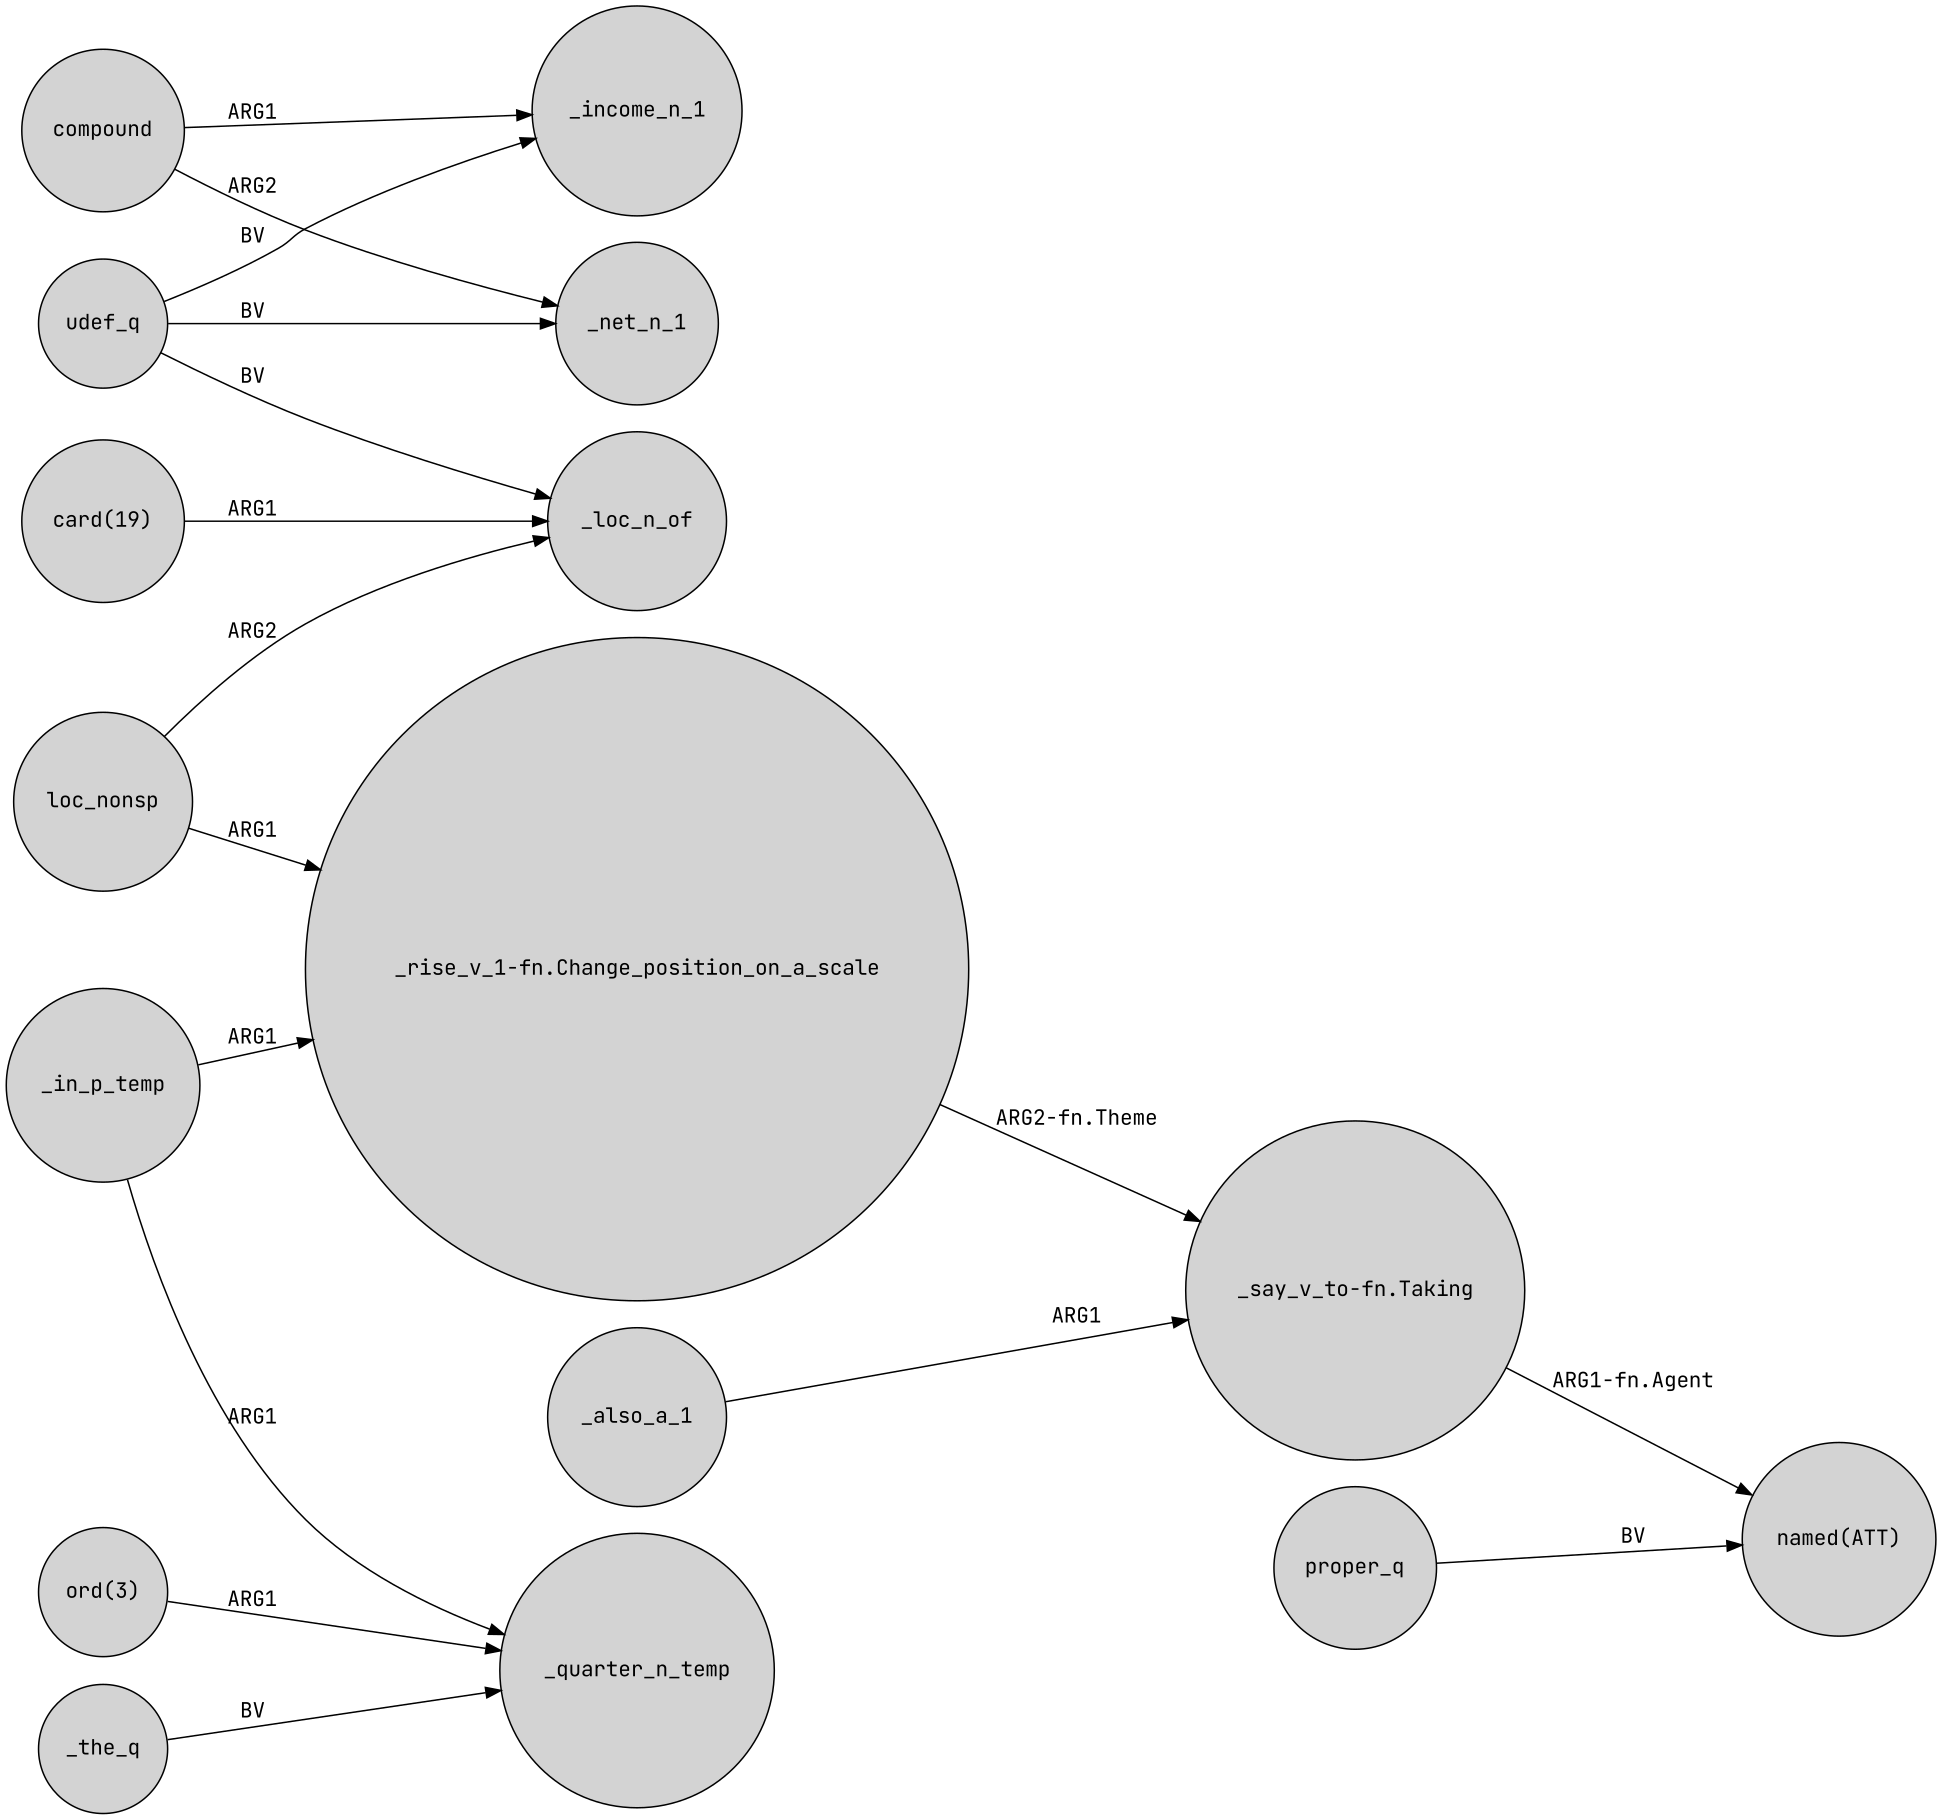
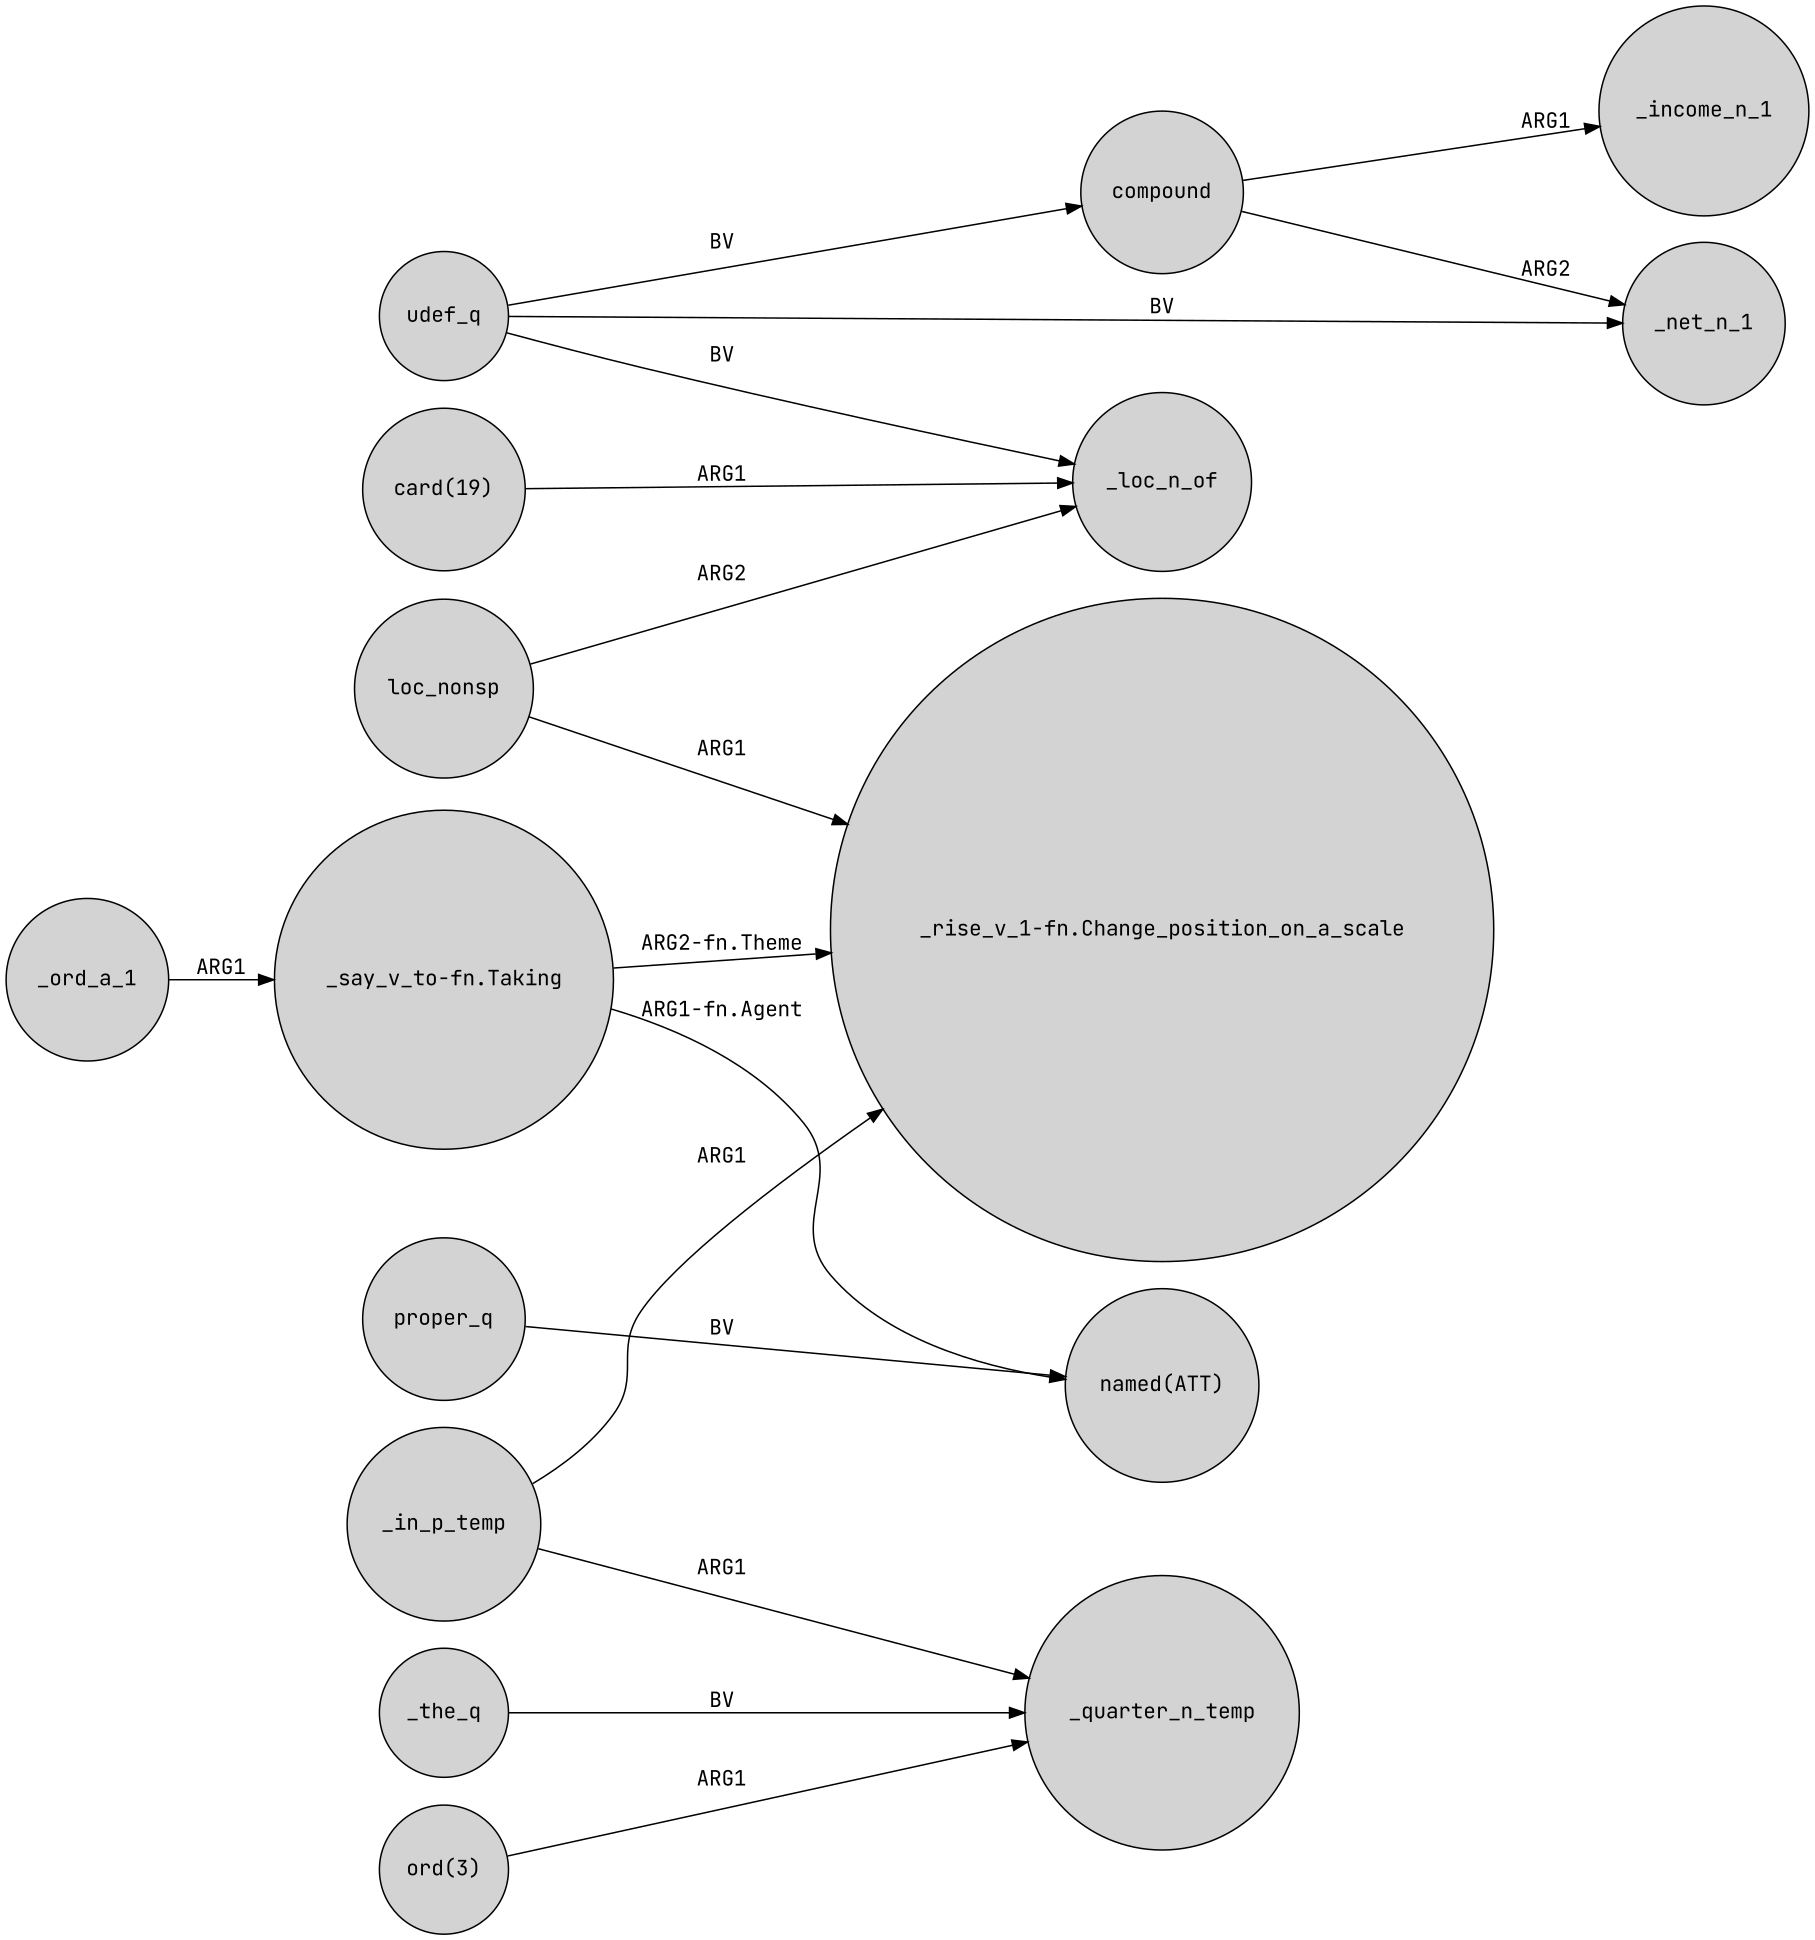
(338, 212) -> (787, 257)
(1063, 1160) -> (715, 961)
(637, 1417) -> (87, 980)
